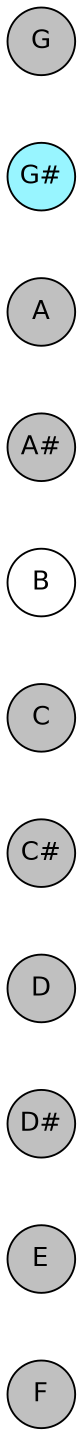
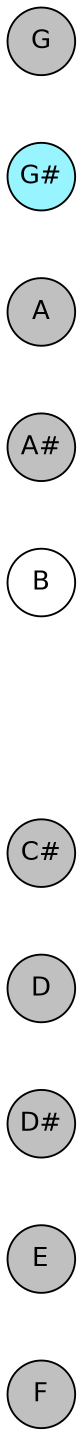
(41, 718) -> none
